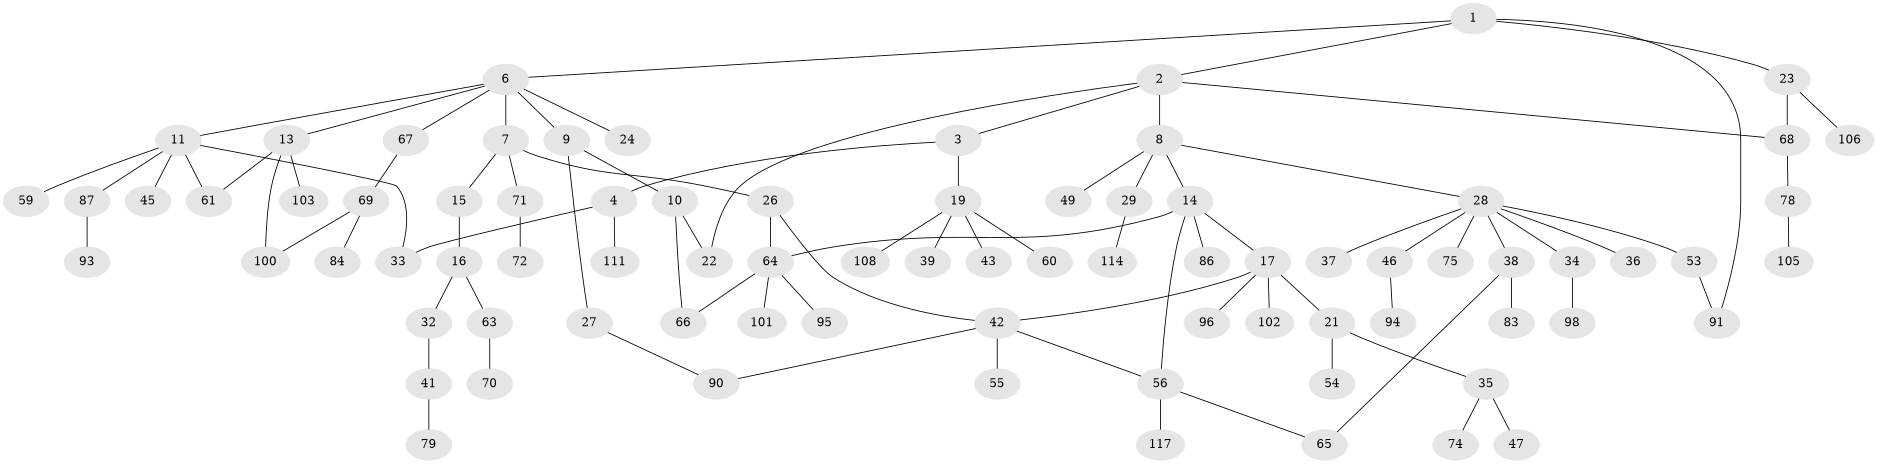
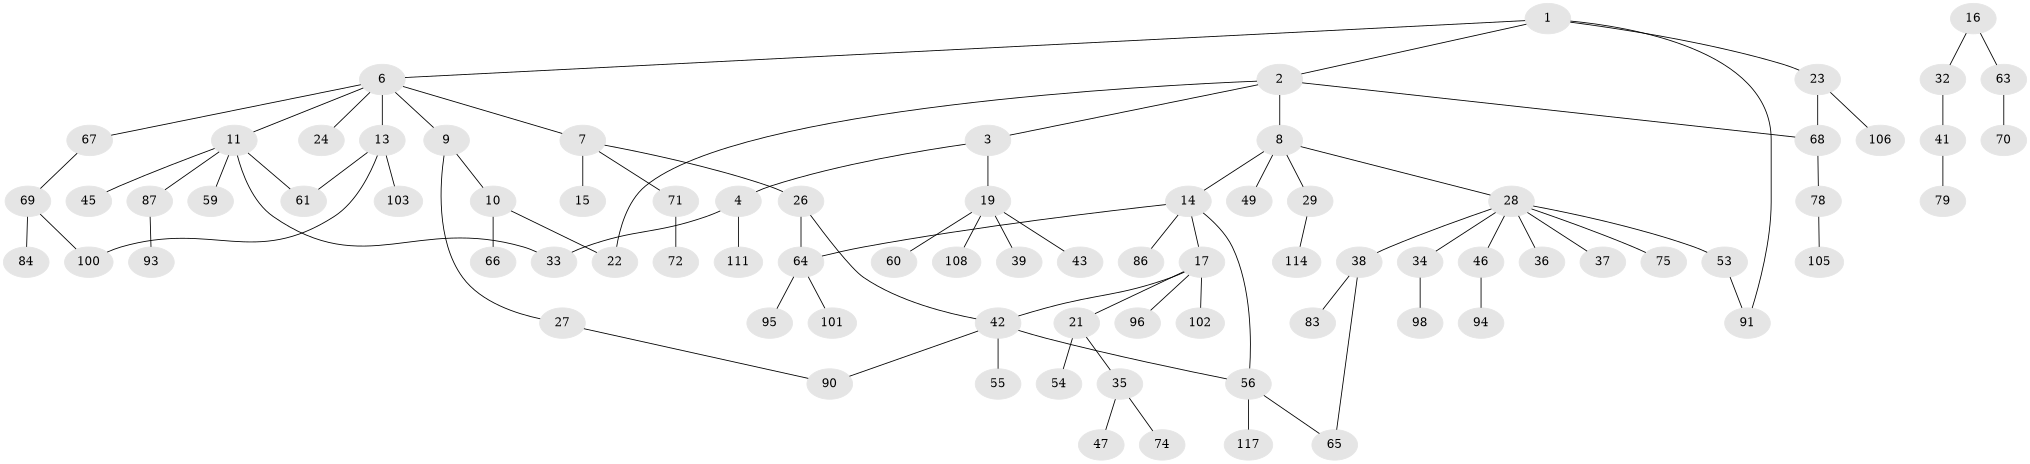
(459, 232) -> none
(727, 293) -> none
